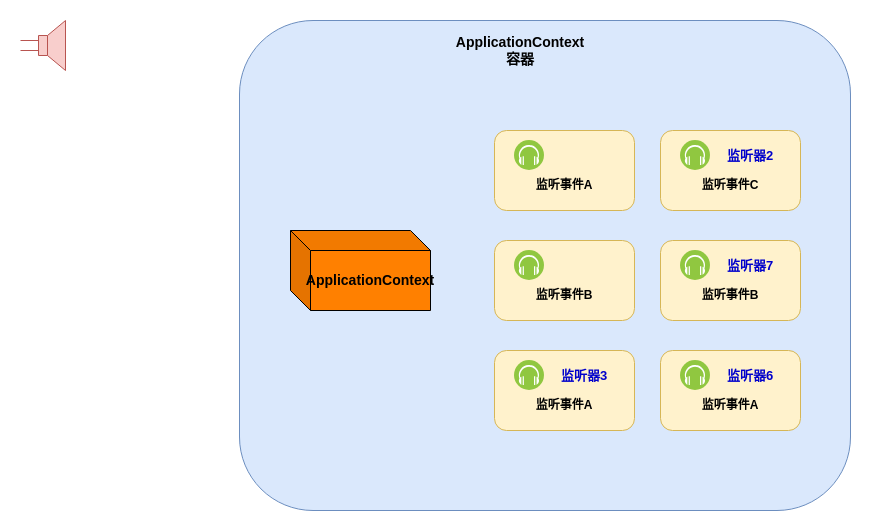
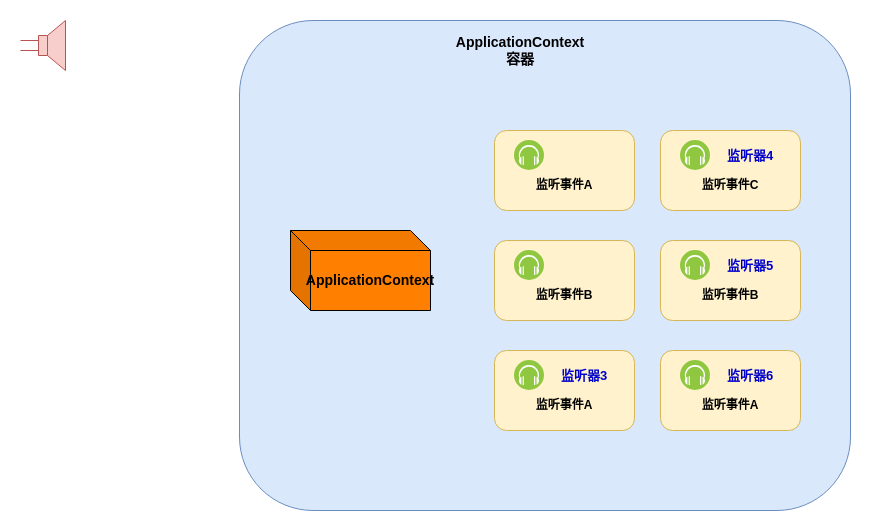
(751, 156) -> (751, 156)
(751, 266) -> (751, 266)
